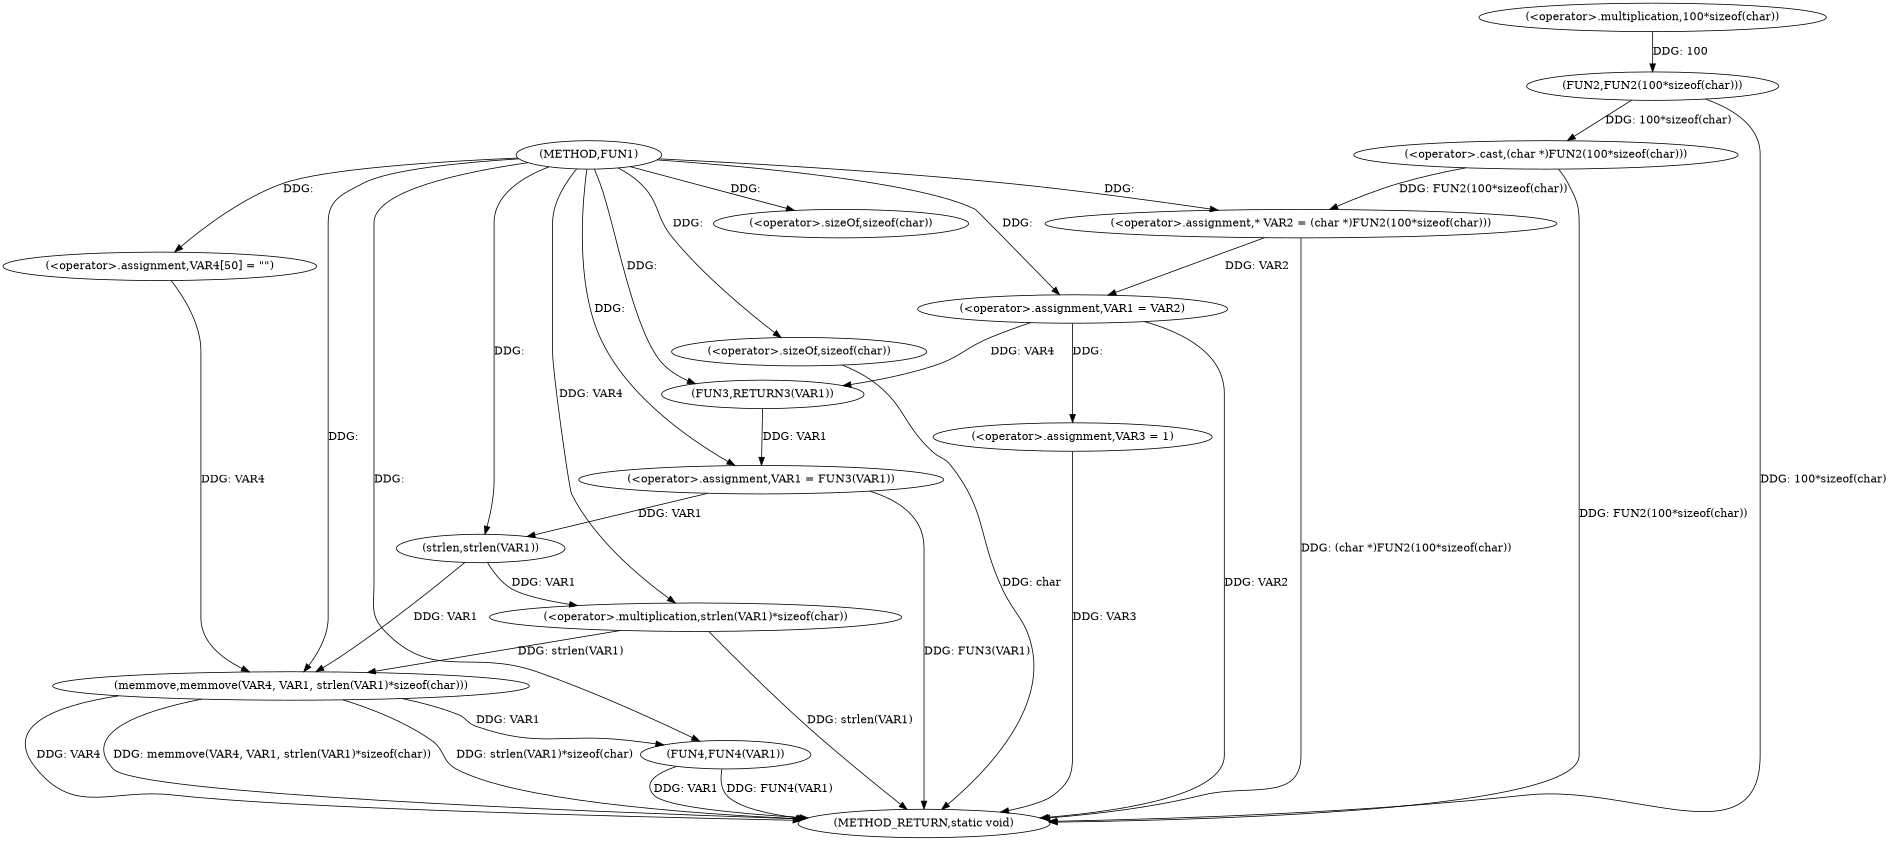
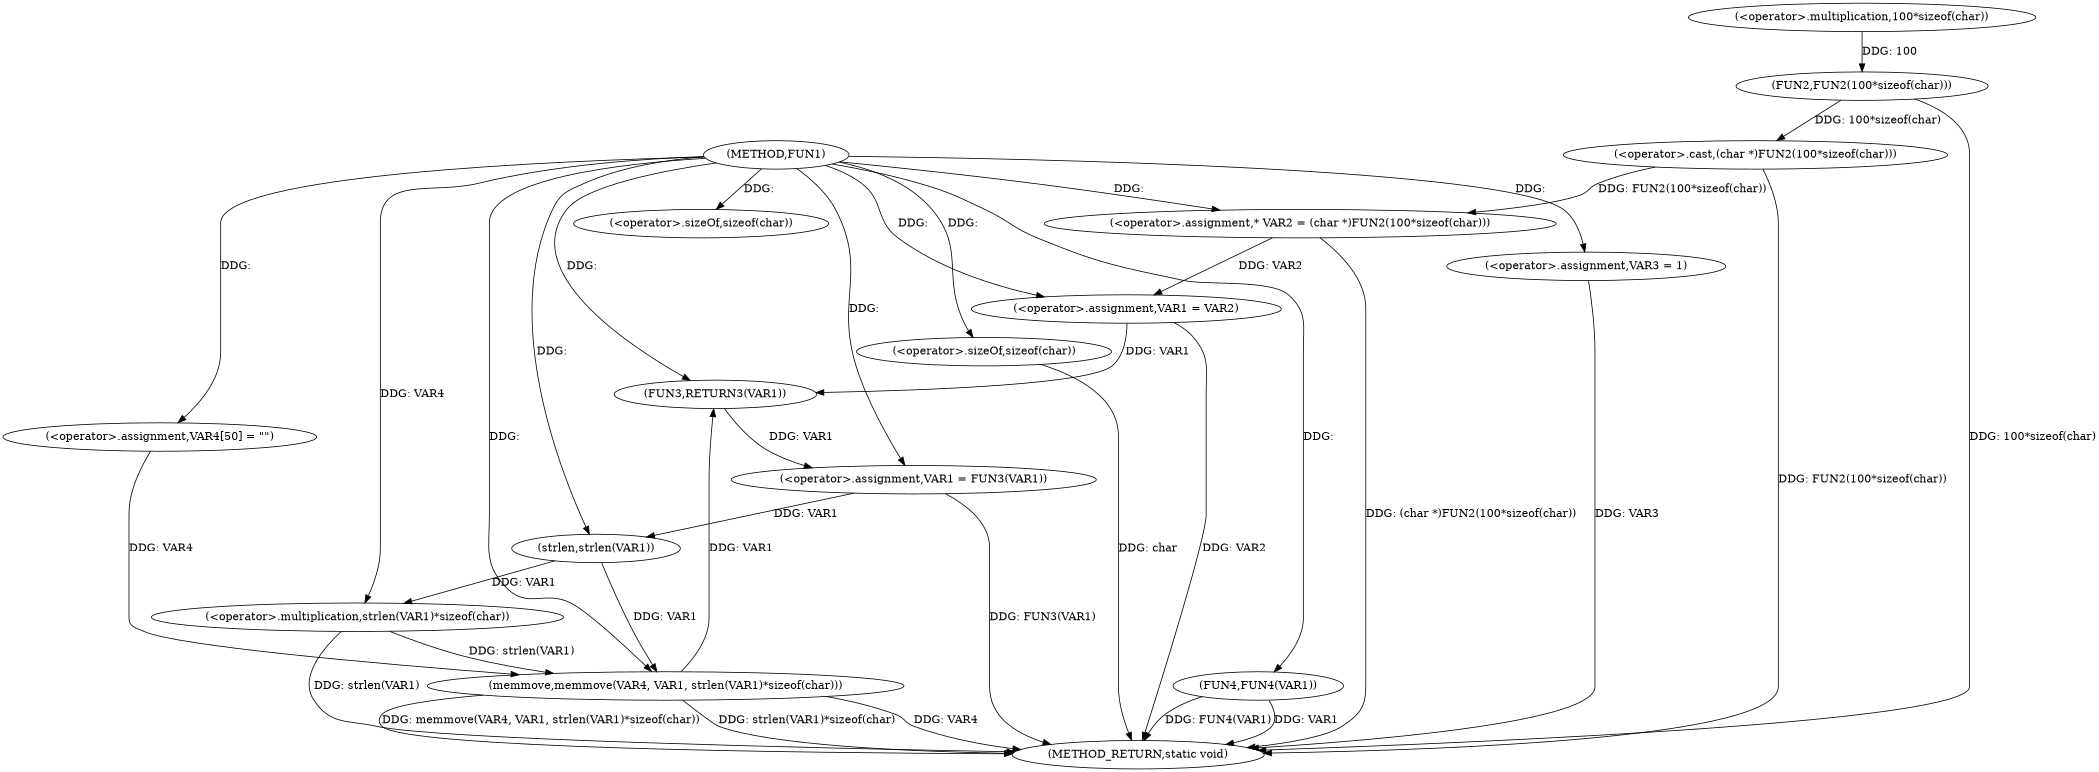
(1023, 352) -> (1158, 352)
(1073, 369) -> (1228, 167)
(526, 738) -> (709, 548)
